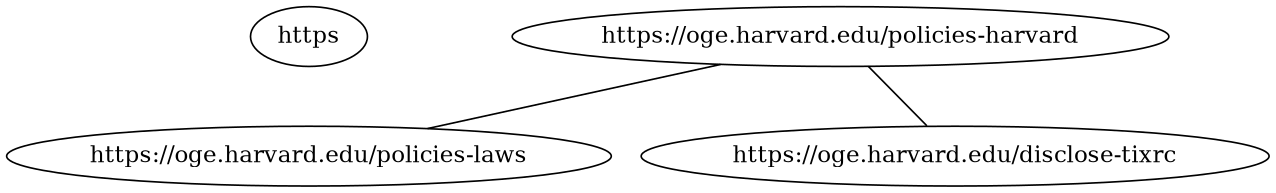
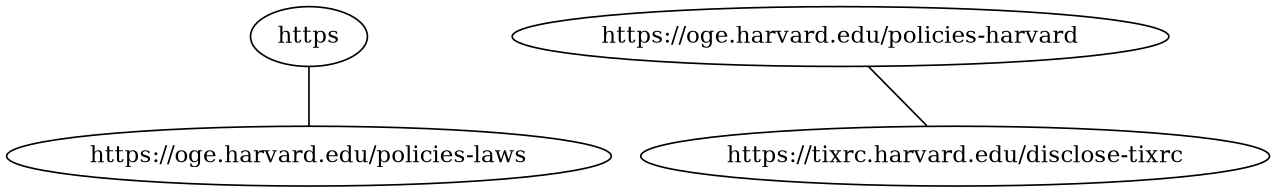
(574, 96) -> (309, 97)
(955, 156) -> (955, 156)
